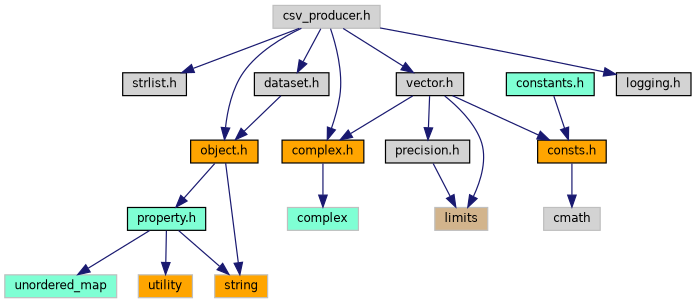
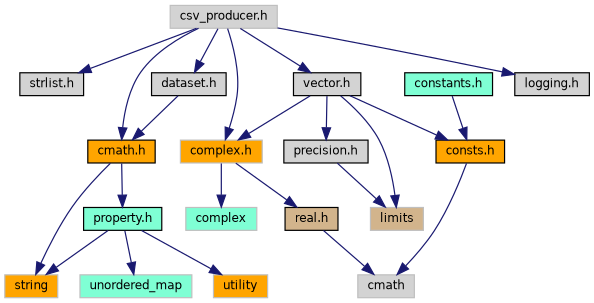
(224, 152) -> (121, 152)
(323, 152) -> (221, 152)
none -> (312, 219)
